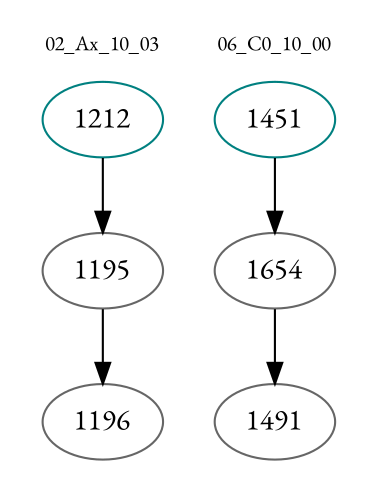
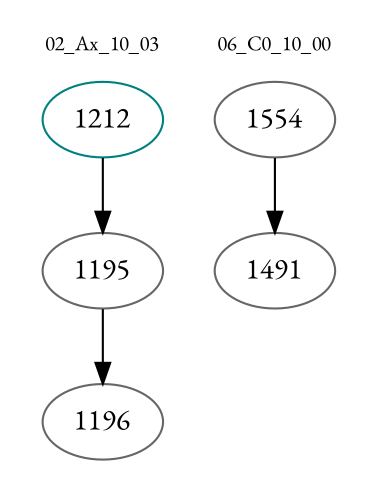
(275, 120) -> none
(275, 271) -> (275, 120)
